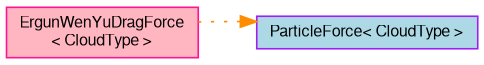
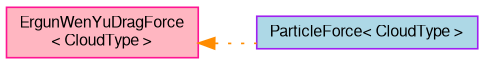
(219, 22) -> (236, 43)
